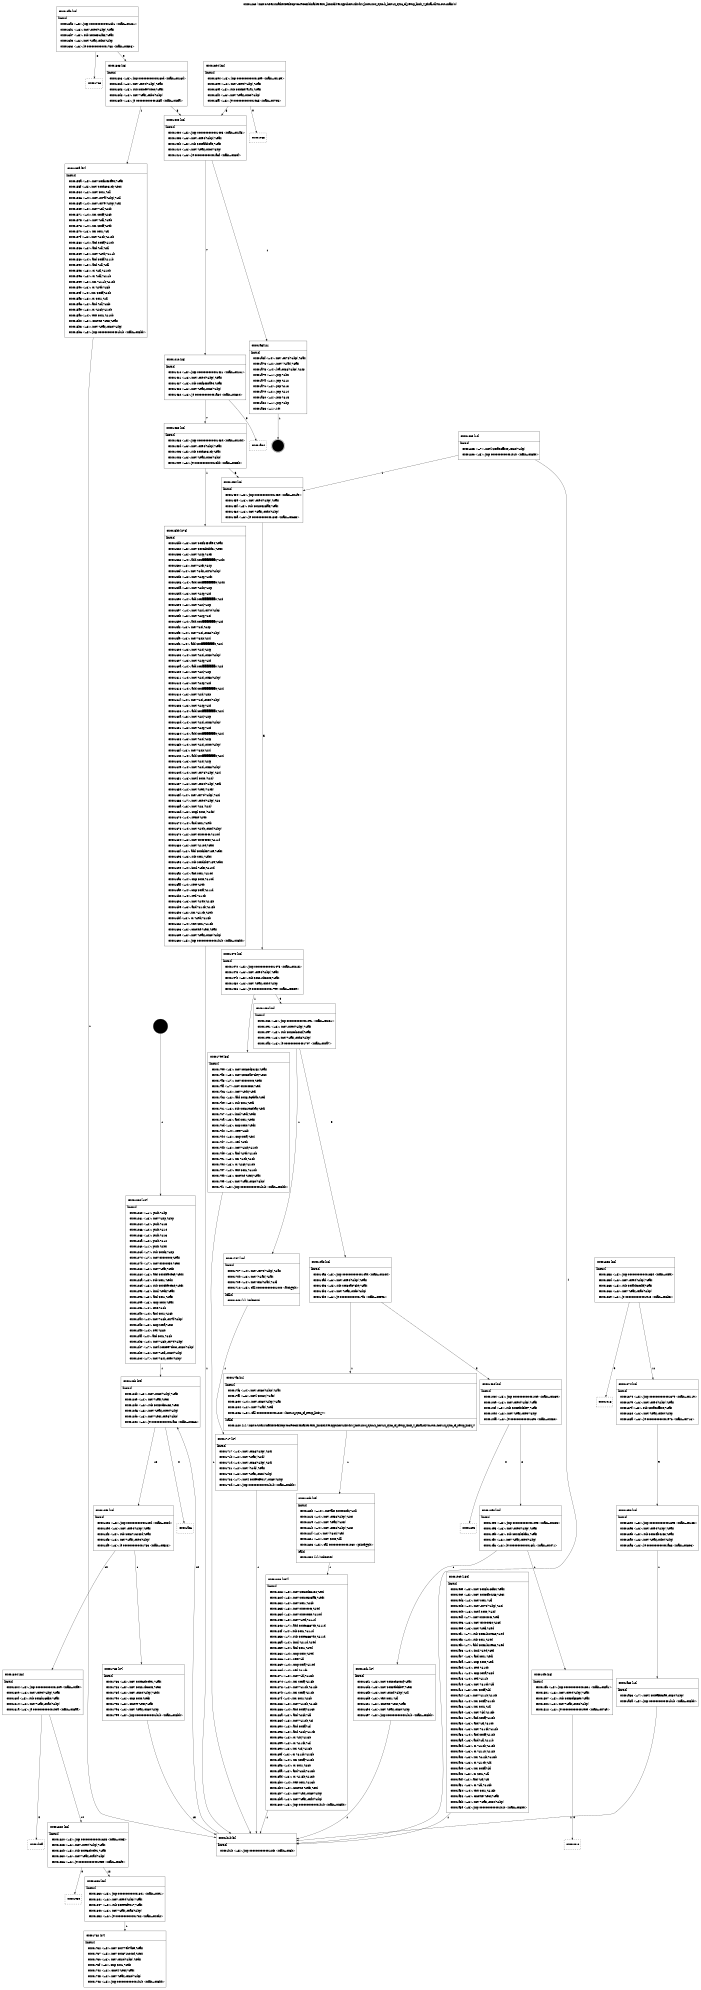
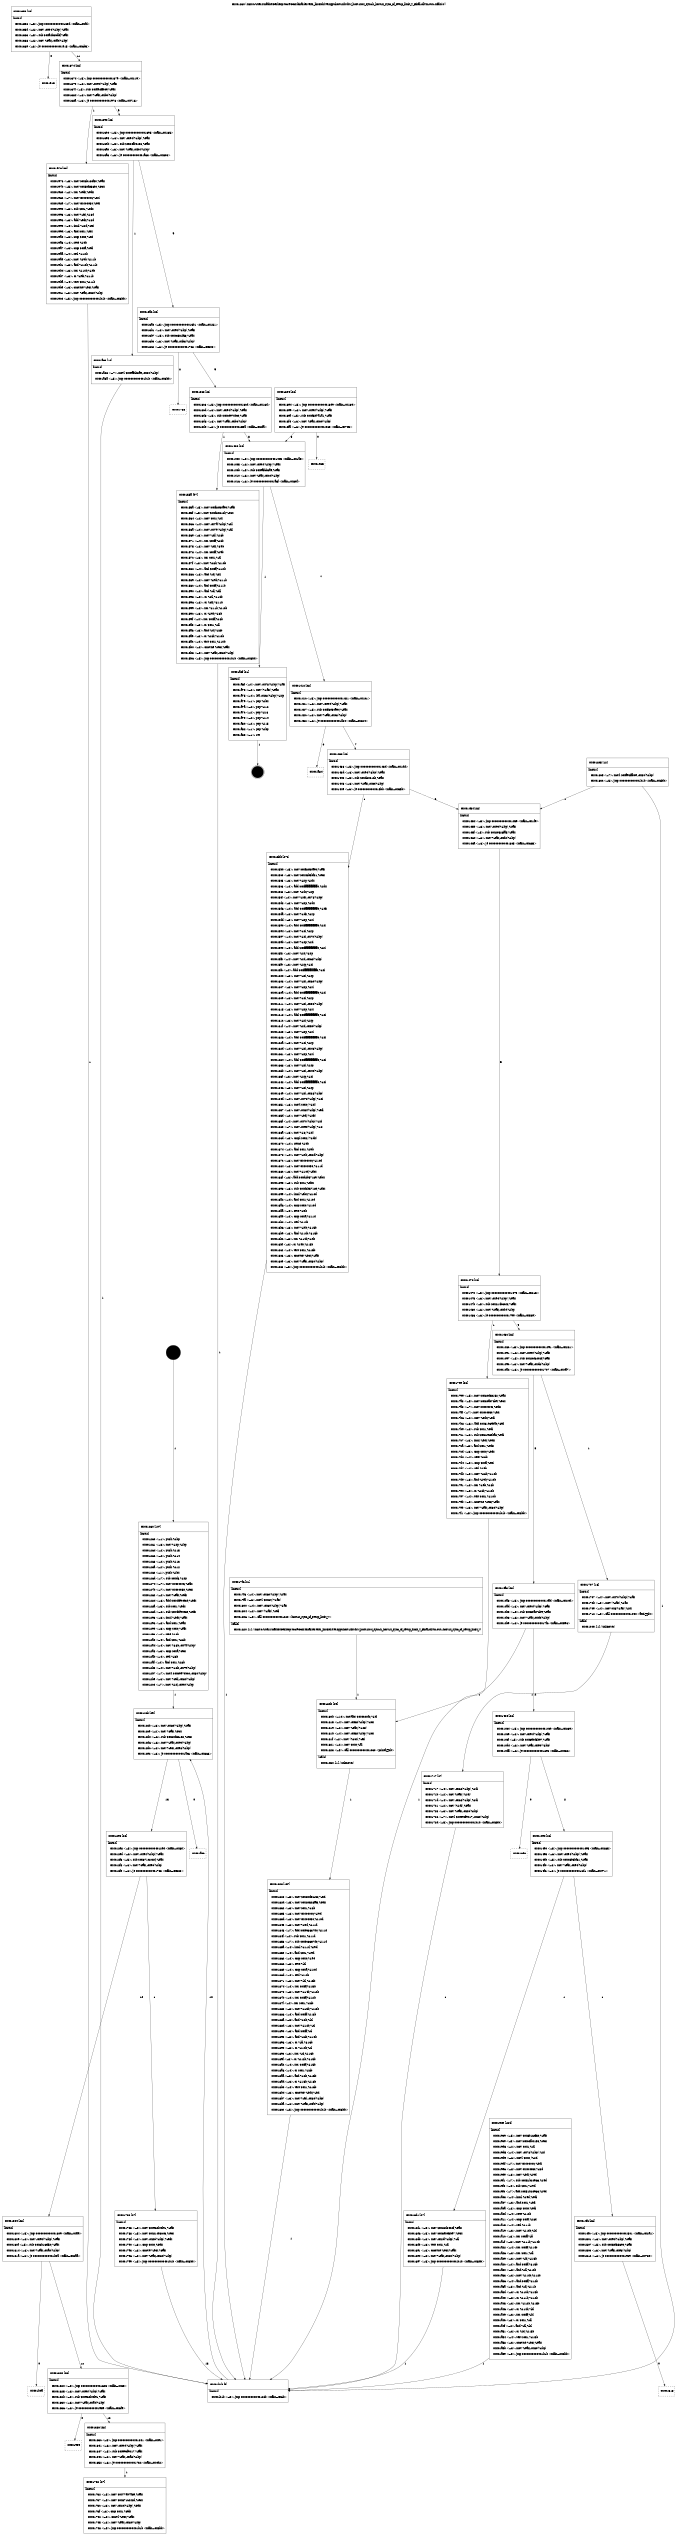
none -> (156, 233)
none -> (87, 234)
(350, 1337) -> (480, 1692)
